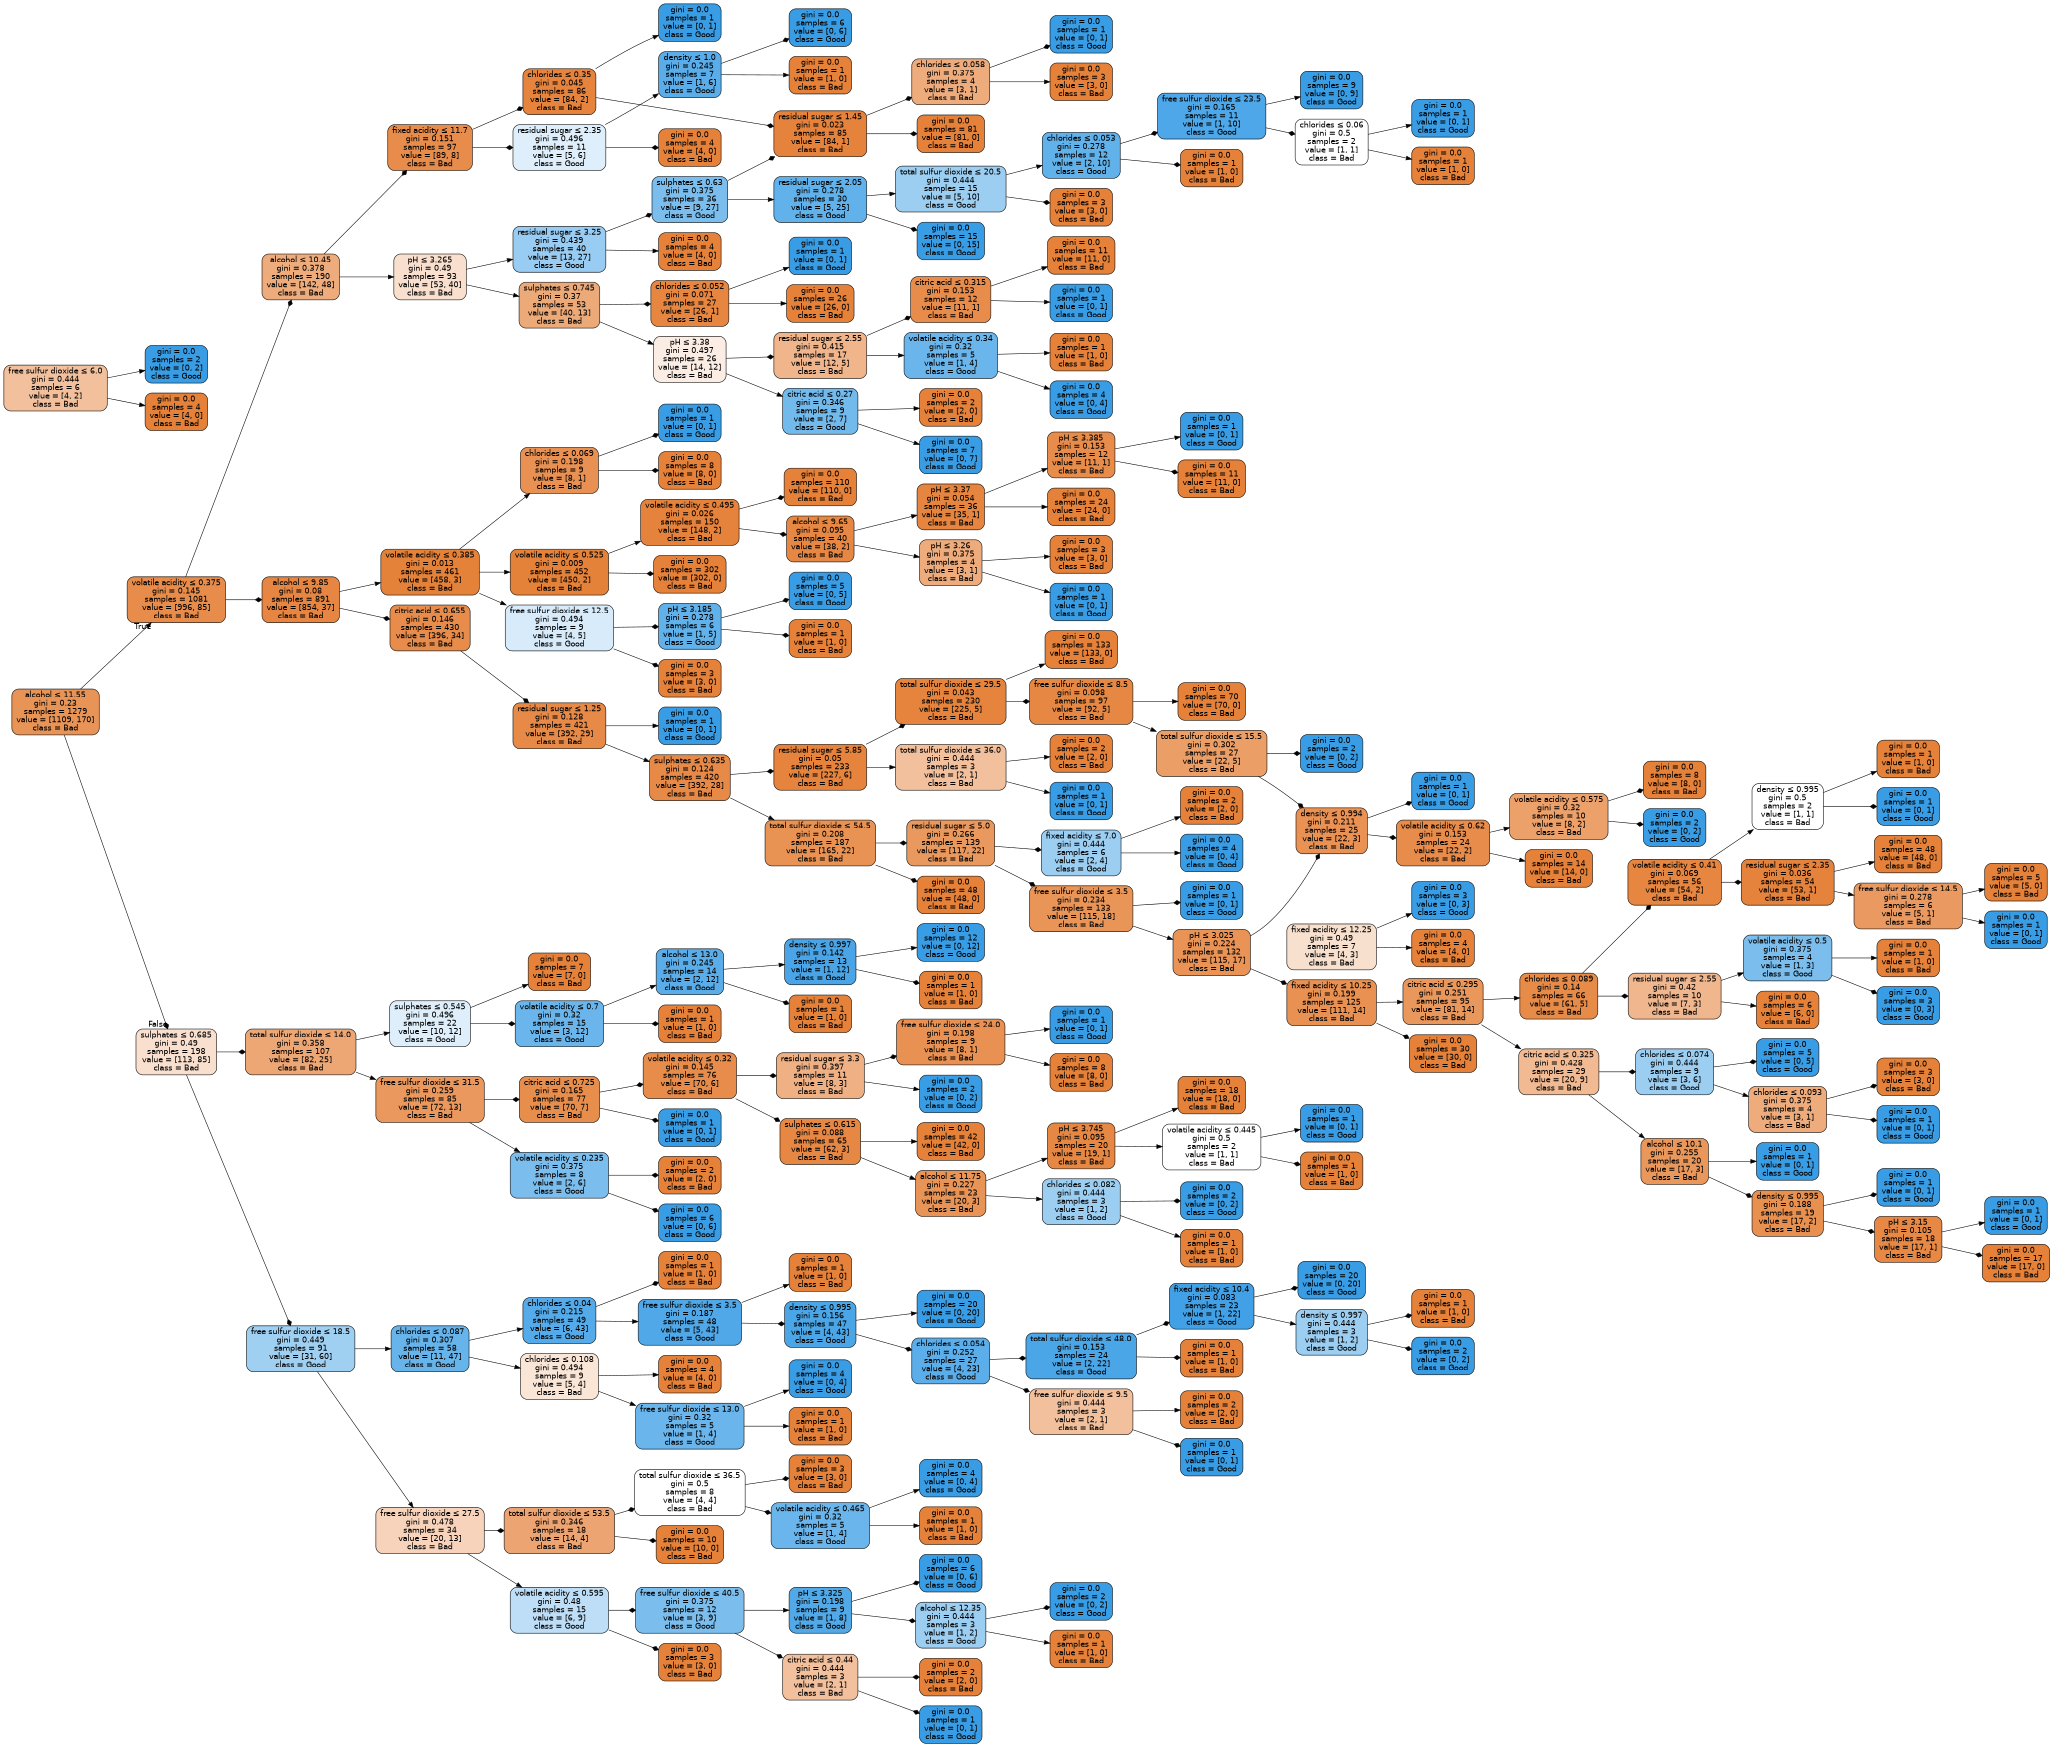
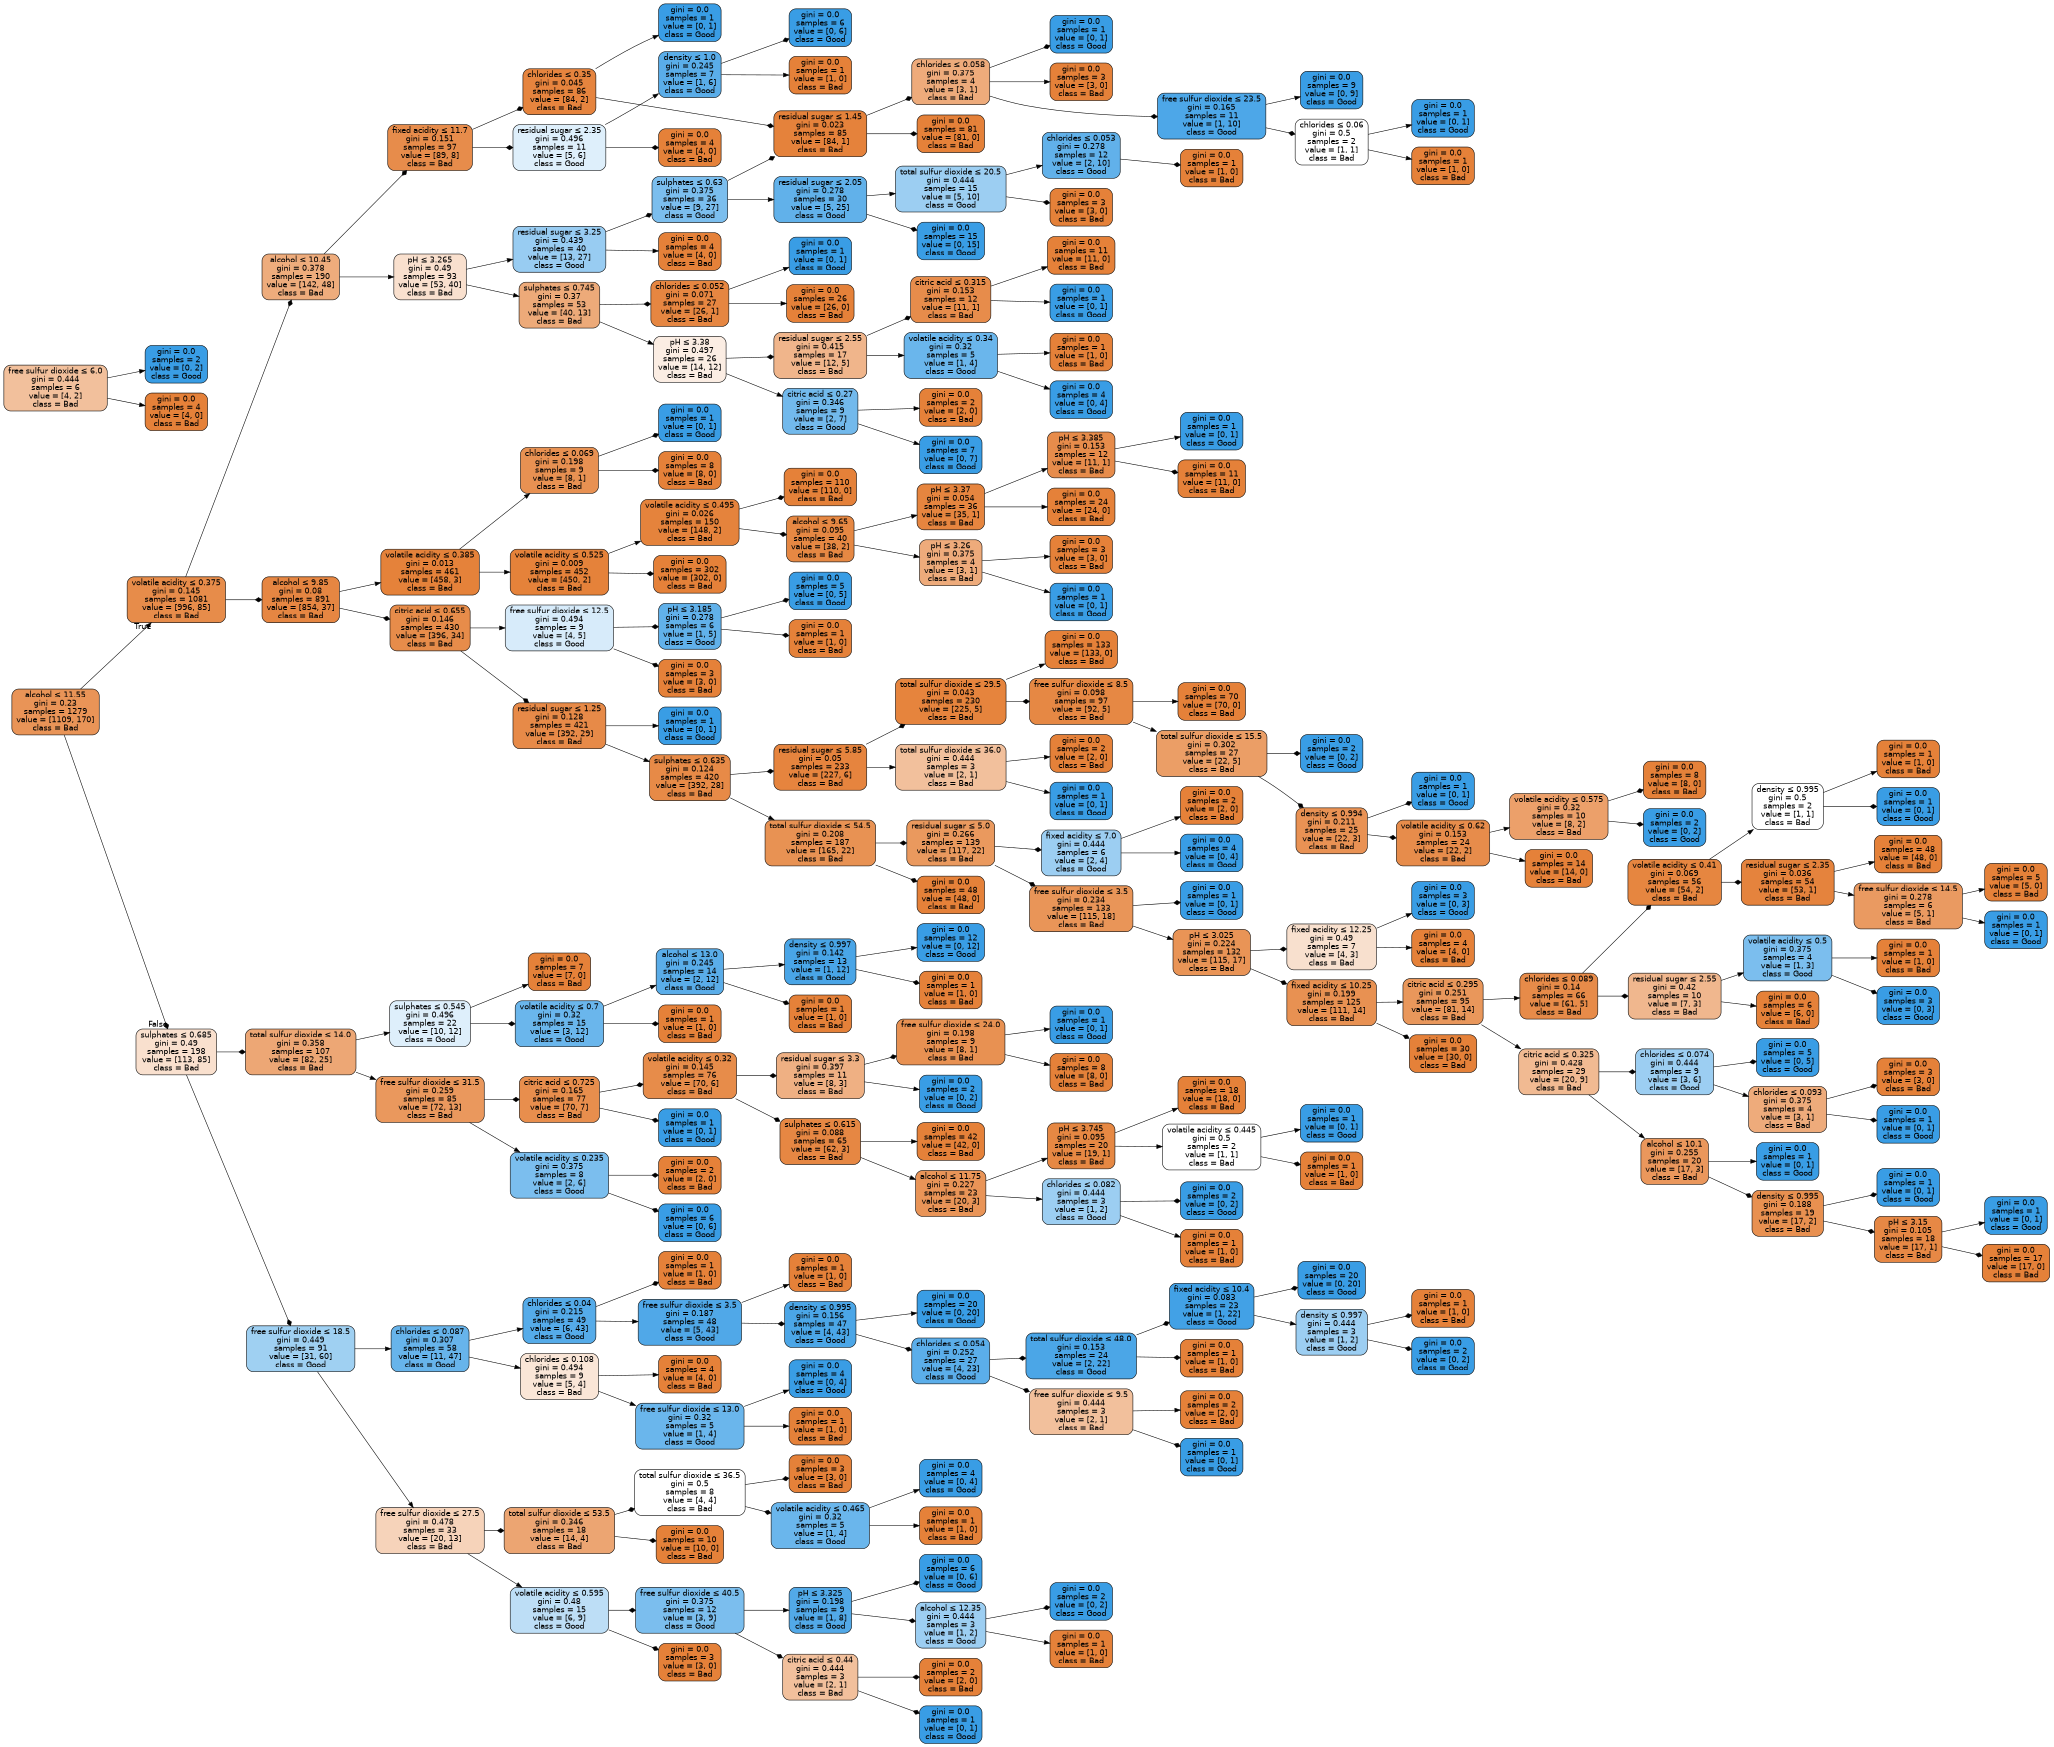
(1136, 139) -> (1070, 112)
(490, 598) -> (485, 628)
(1288, 902) -> (1265, 950)
(430, 1530) -> (430, 1530)
